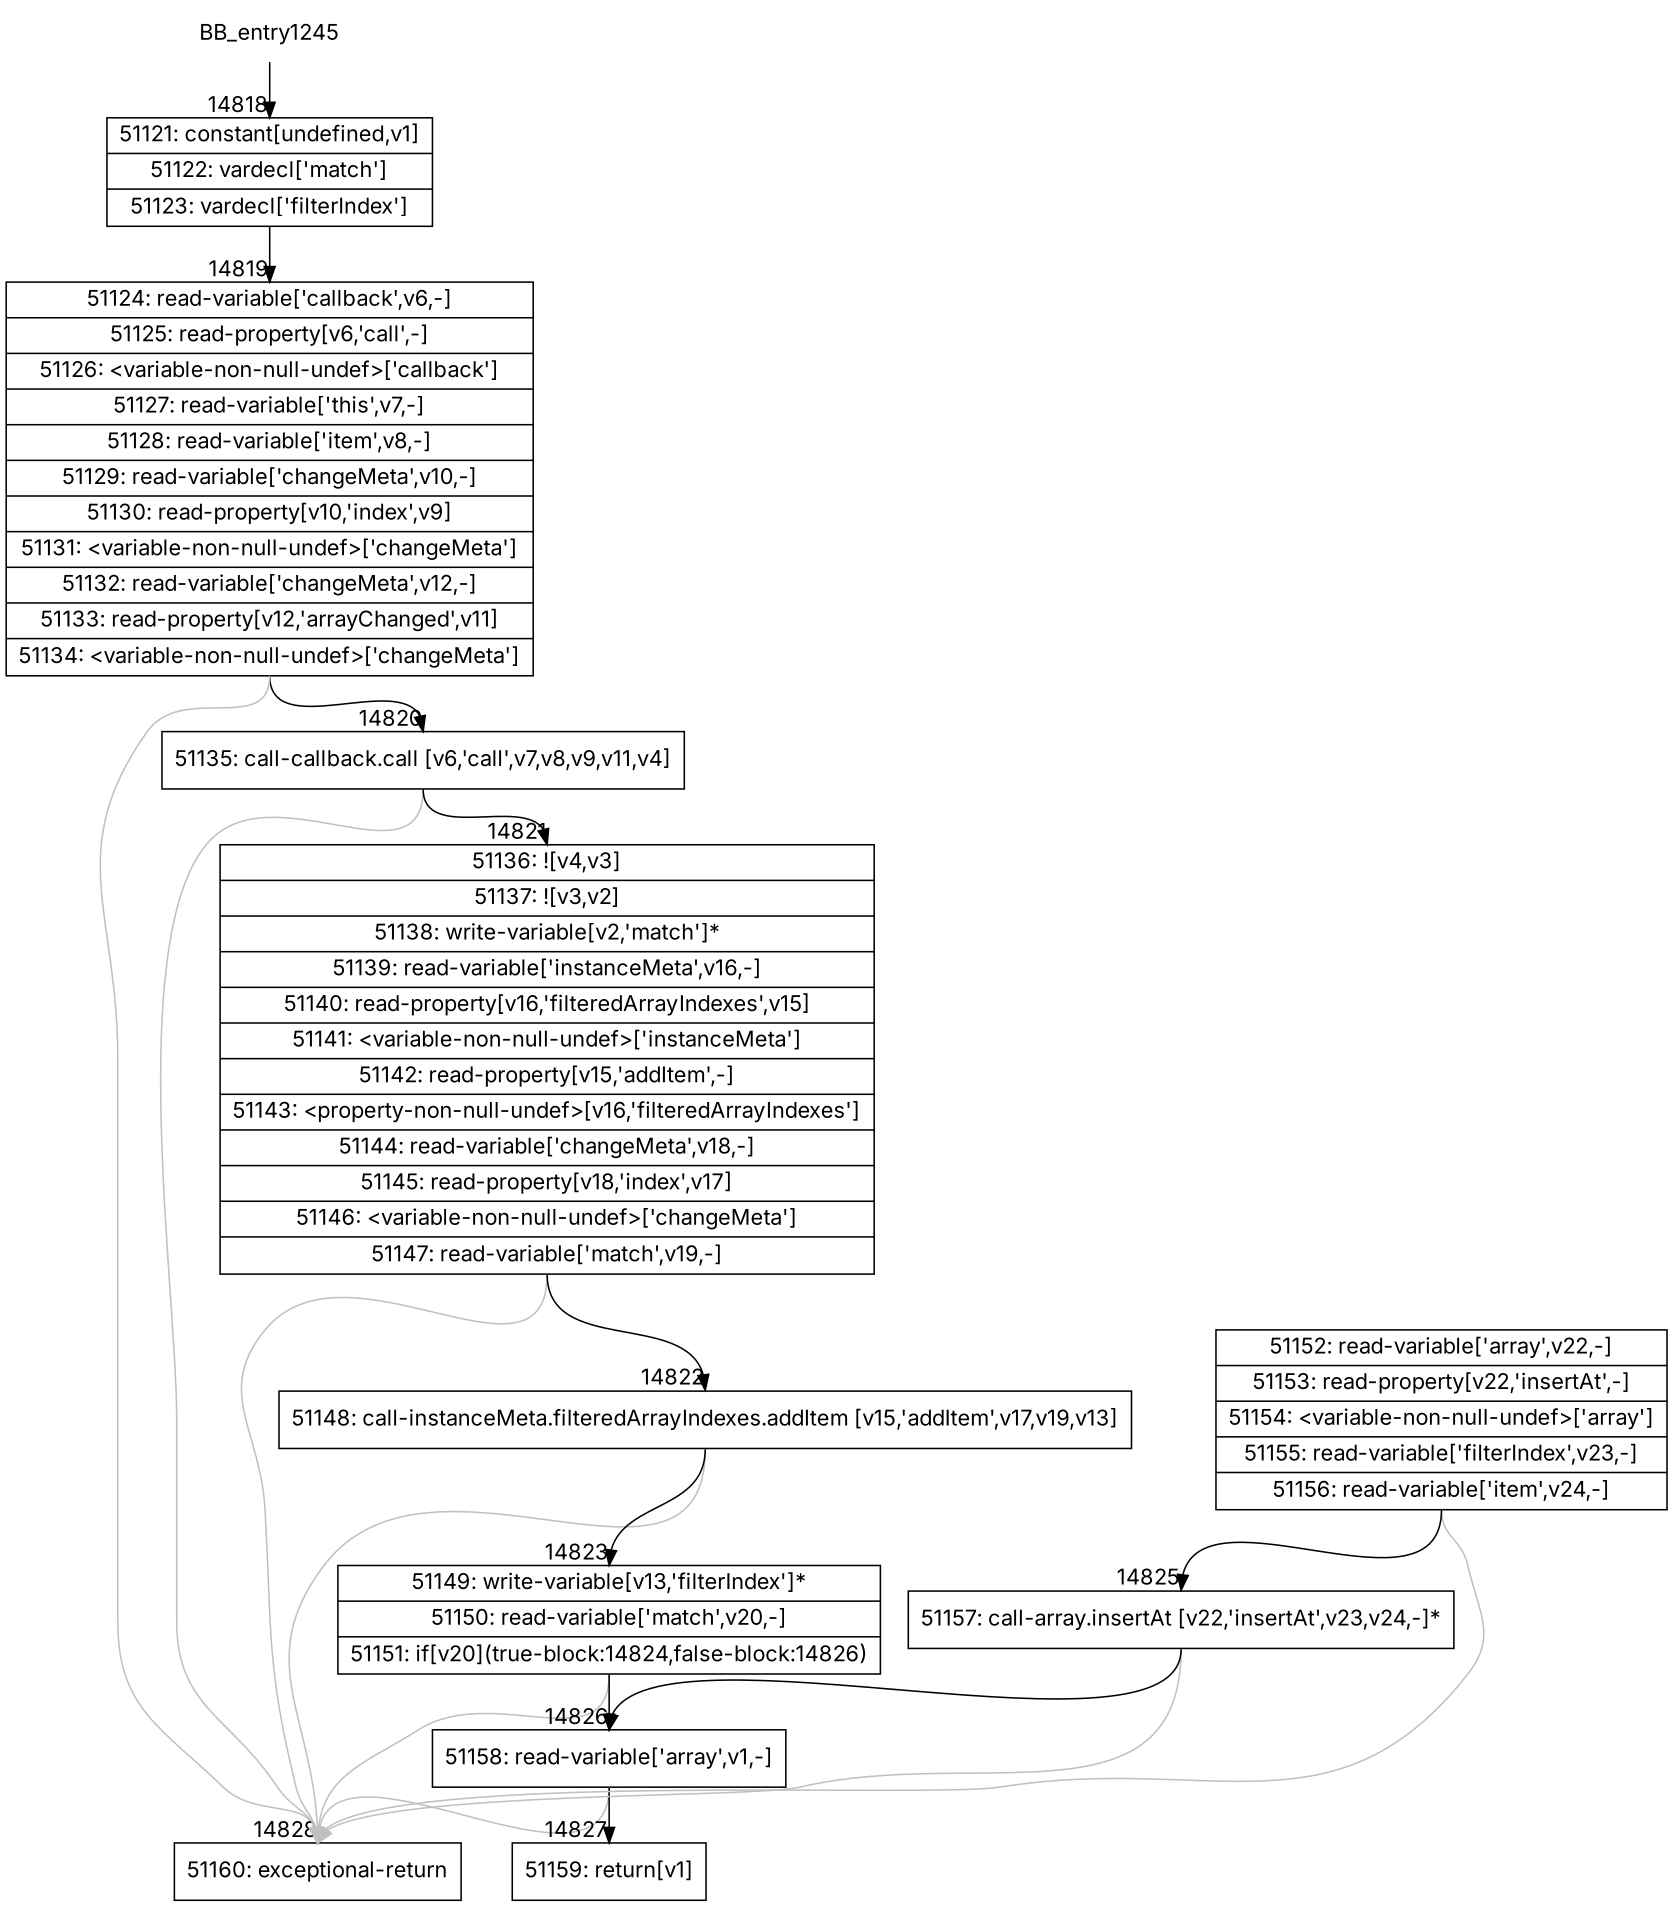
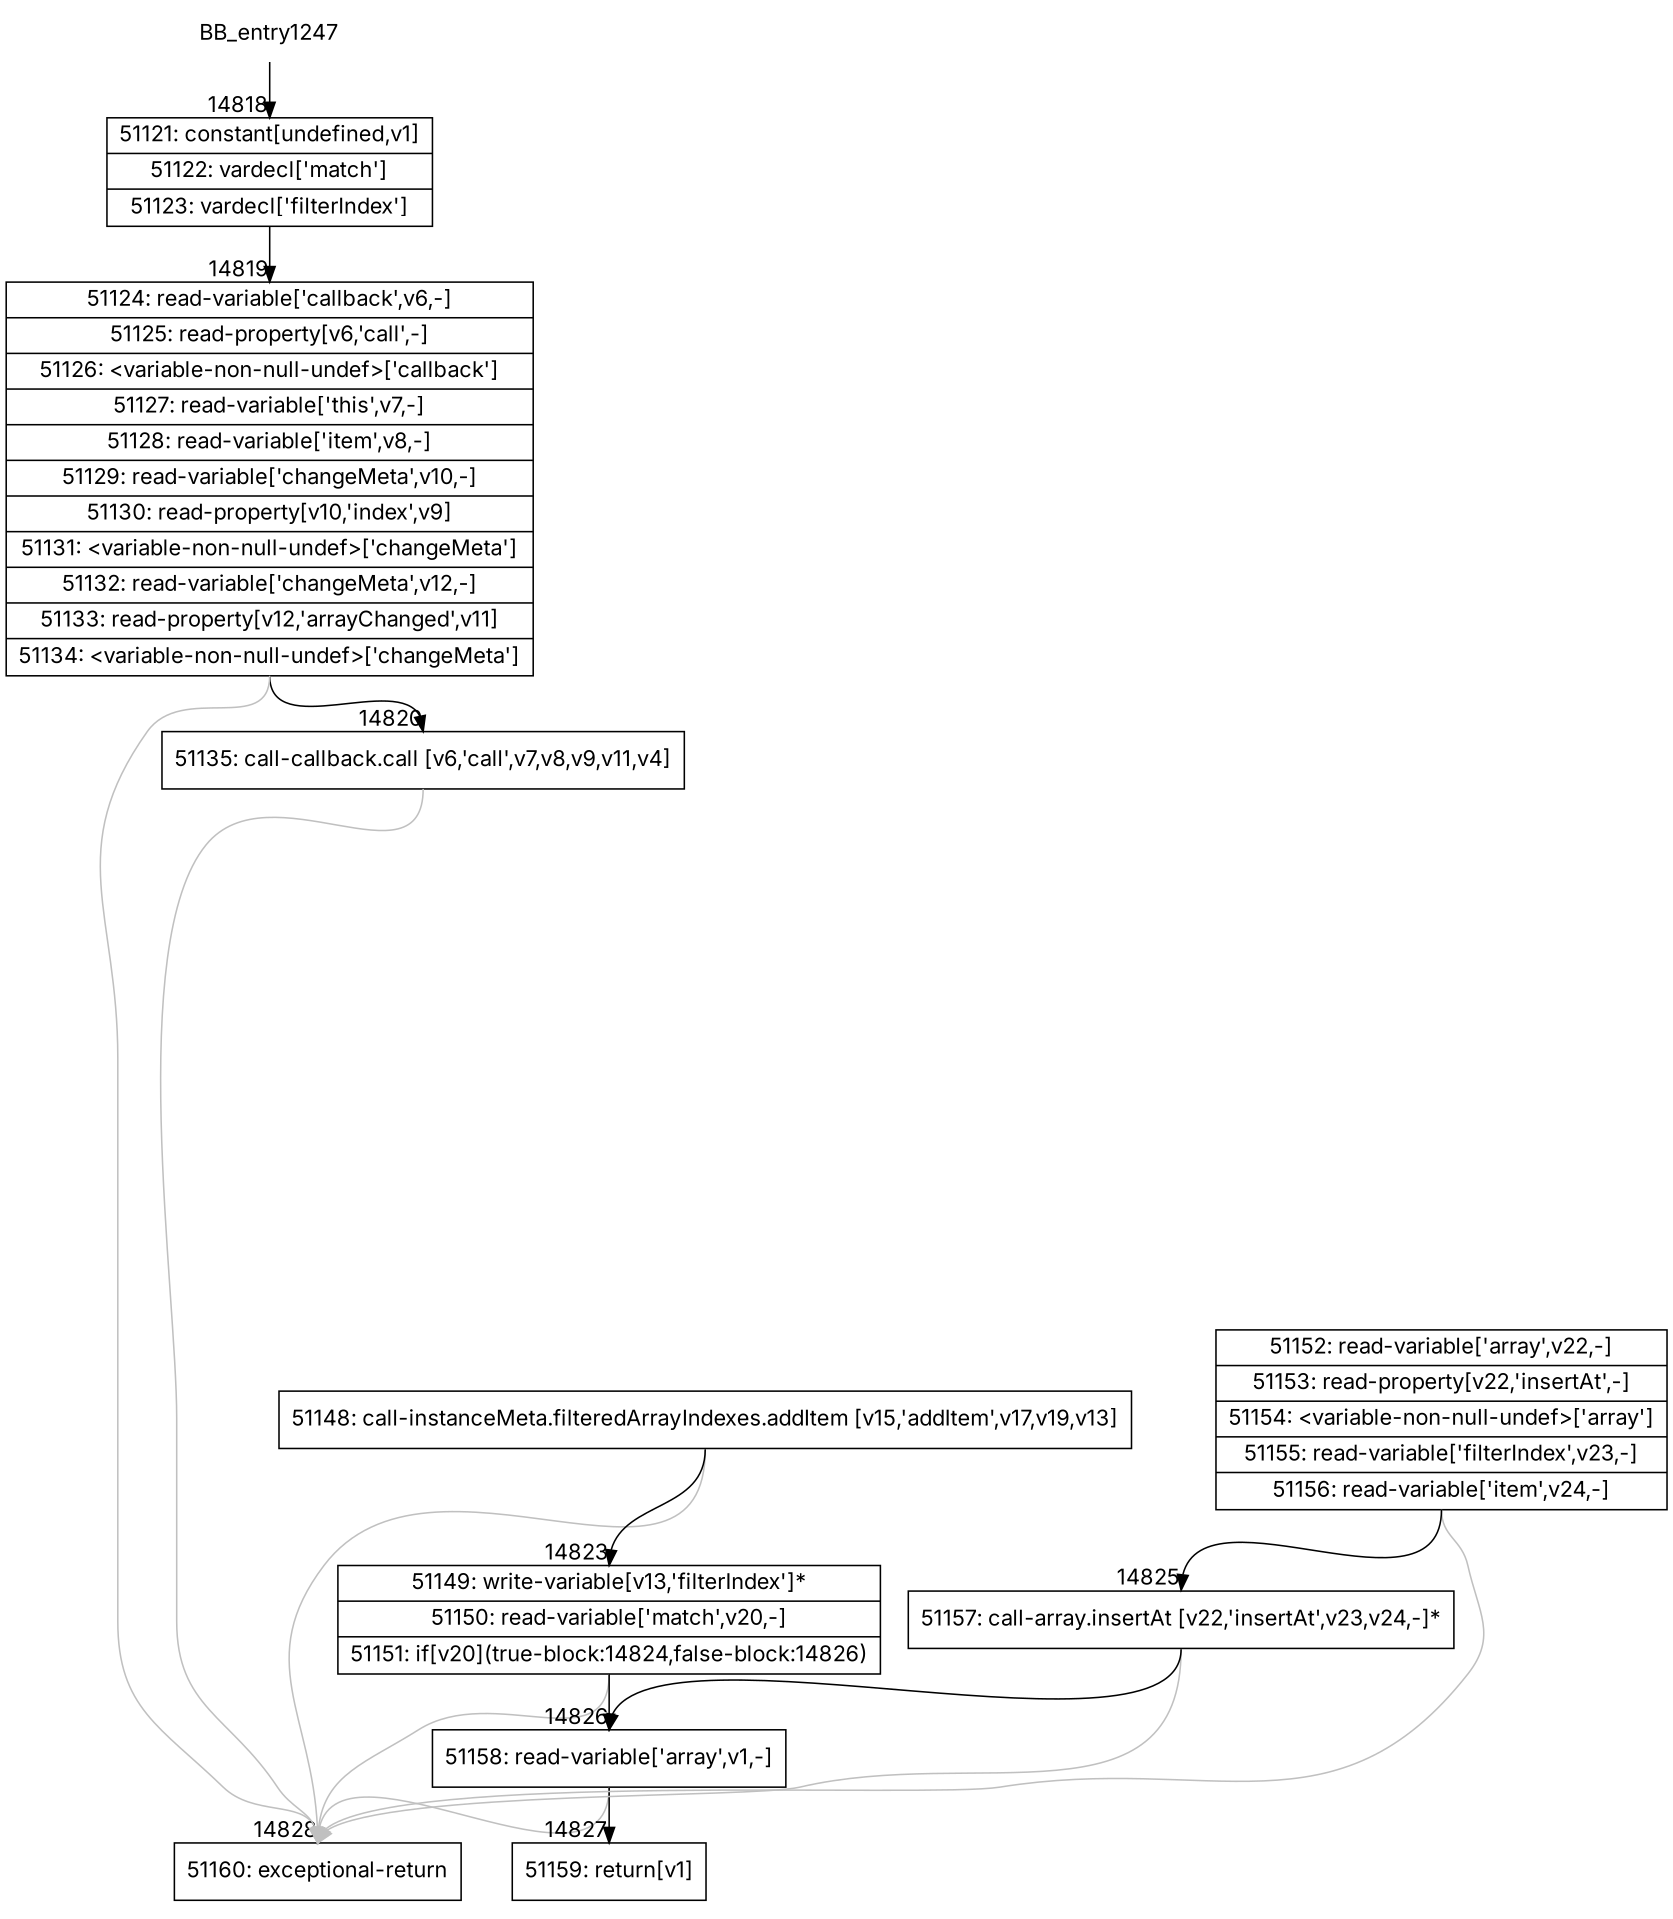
(270, 34) -> (270, 34)
(547, 1060) -> none
